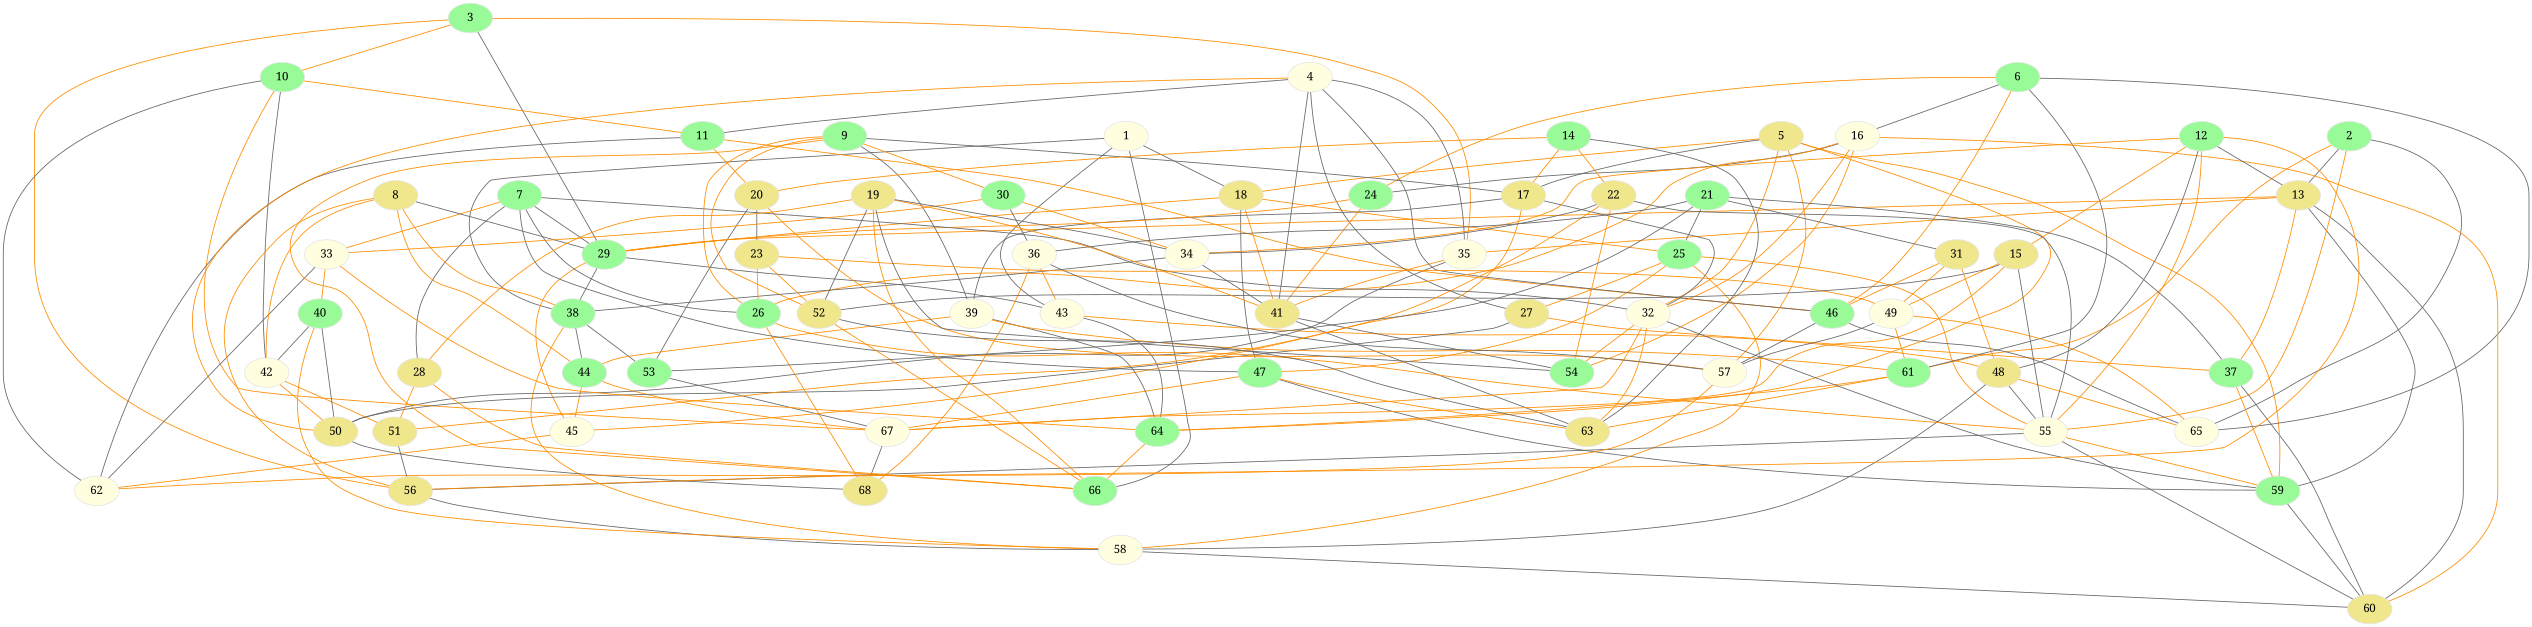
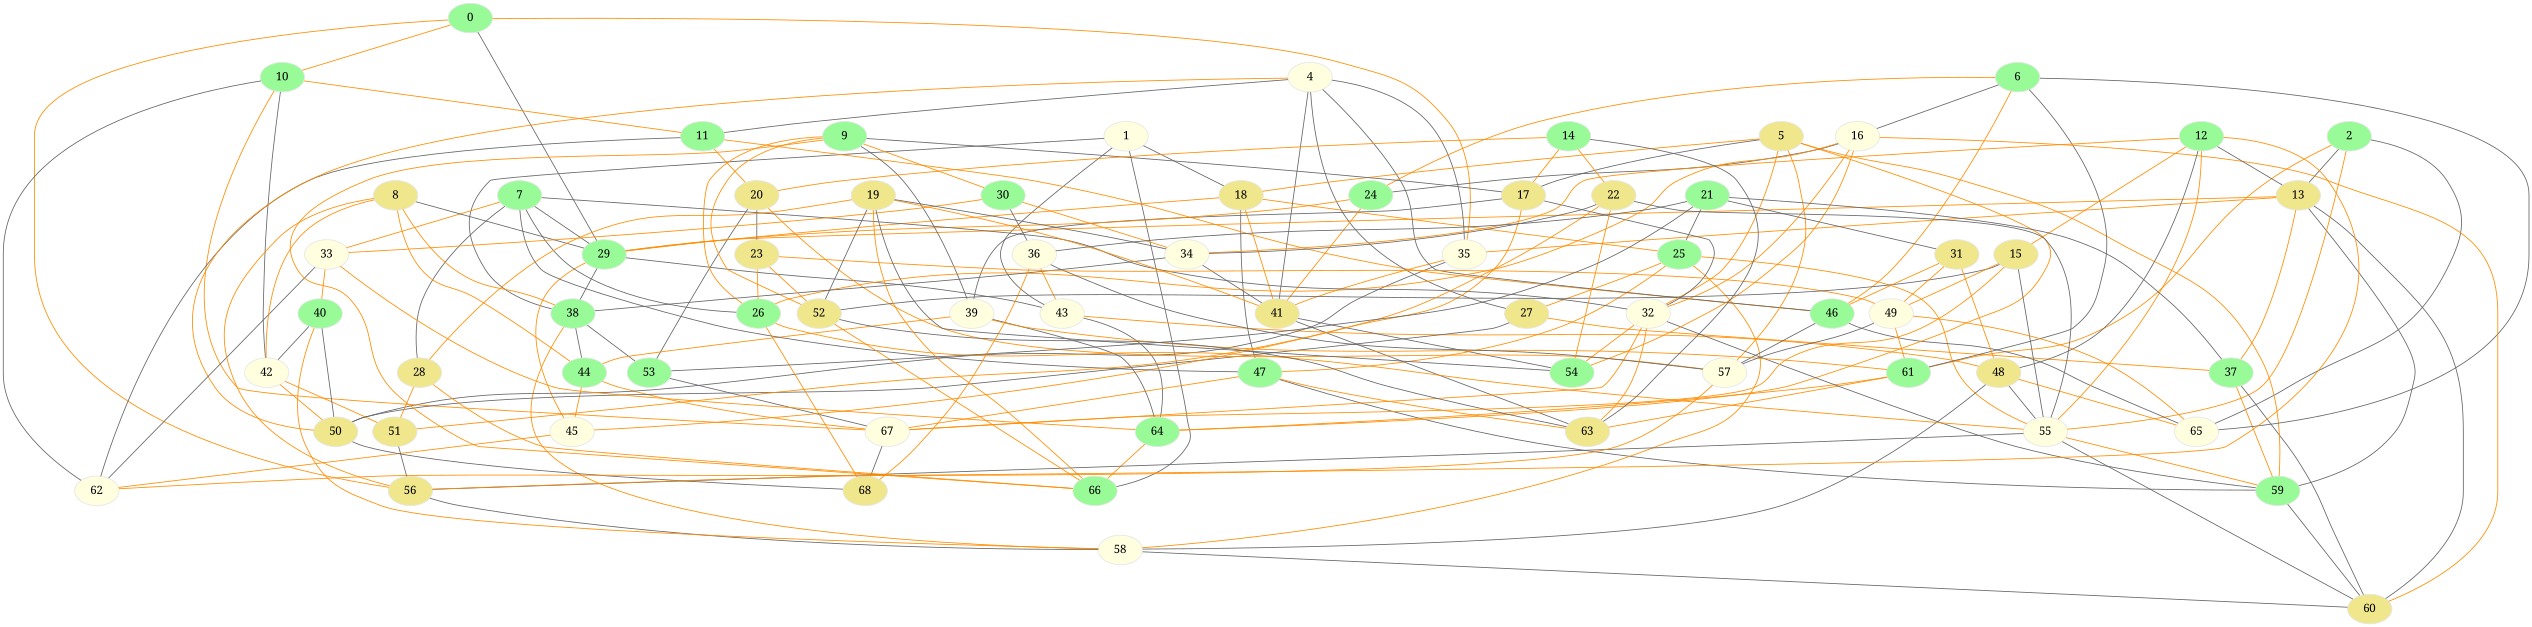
(470, 18) -> (470, 18)
